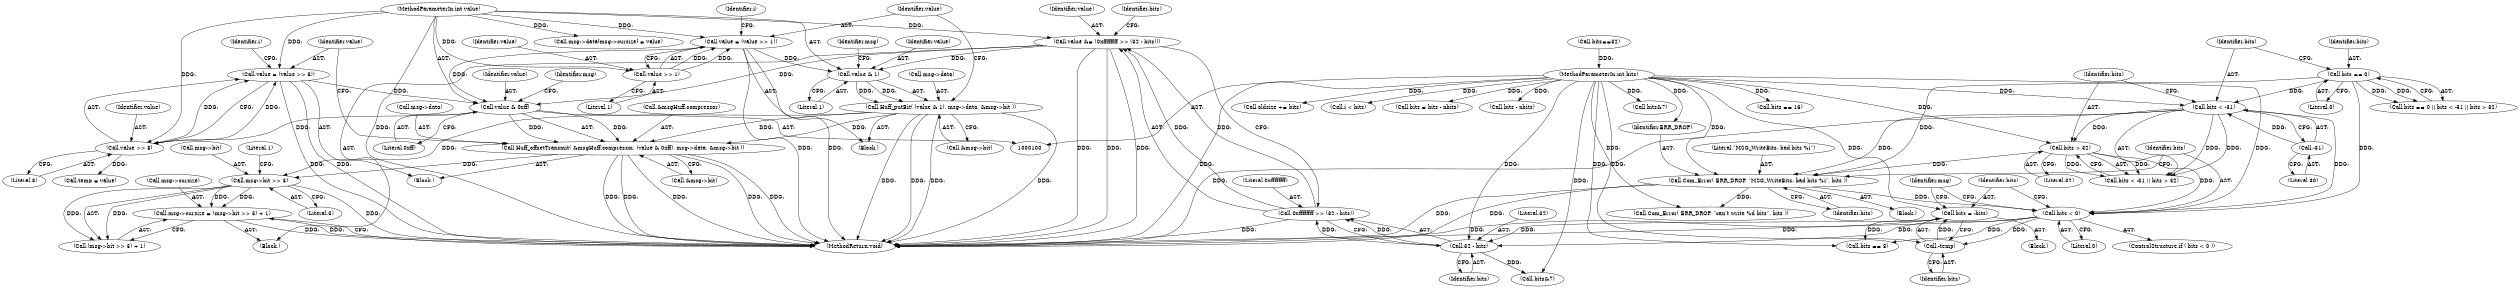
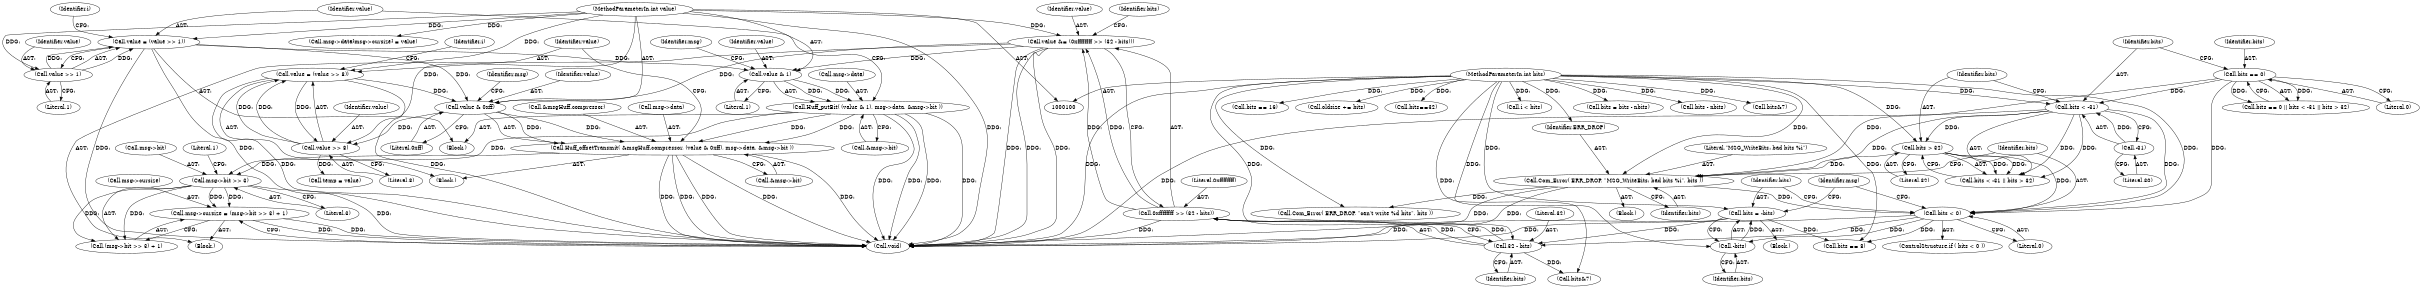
(1599, 57) -> (1442, 86)
(248, 108) -> (305, 108)
(778, 123) -> (977, 23)
(855, 247) -> (888, 247)
(1940, 247) -> (1733, 247)
